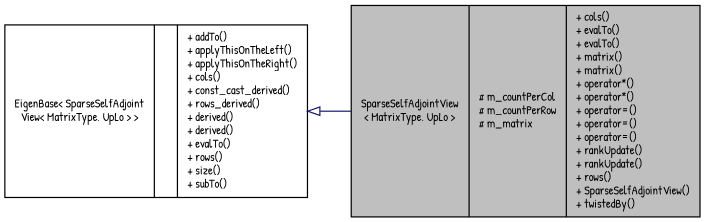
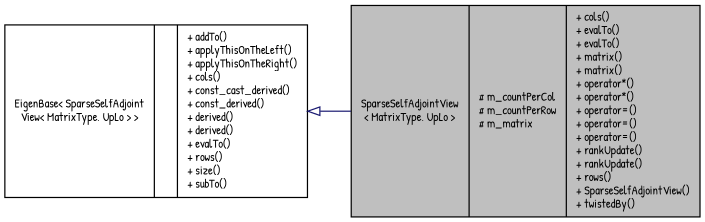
(224, 104) -> (226, 104)
